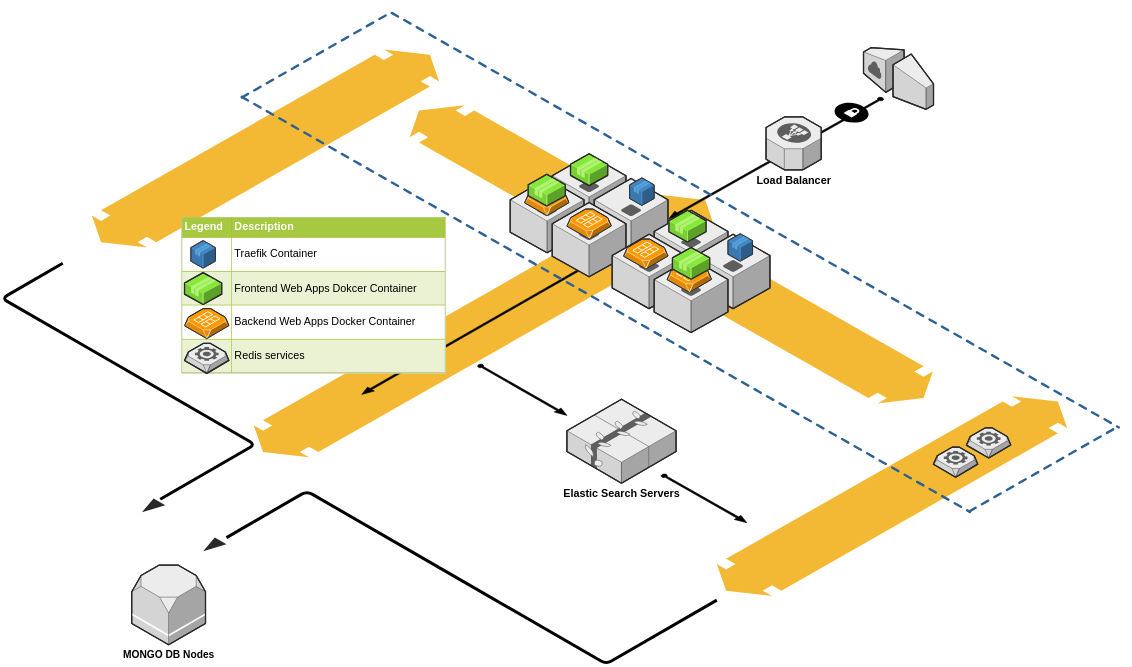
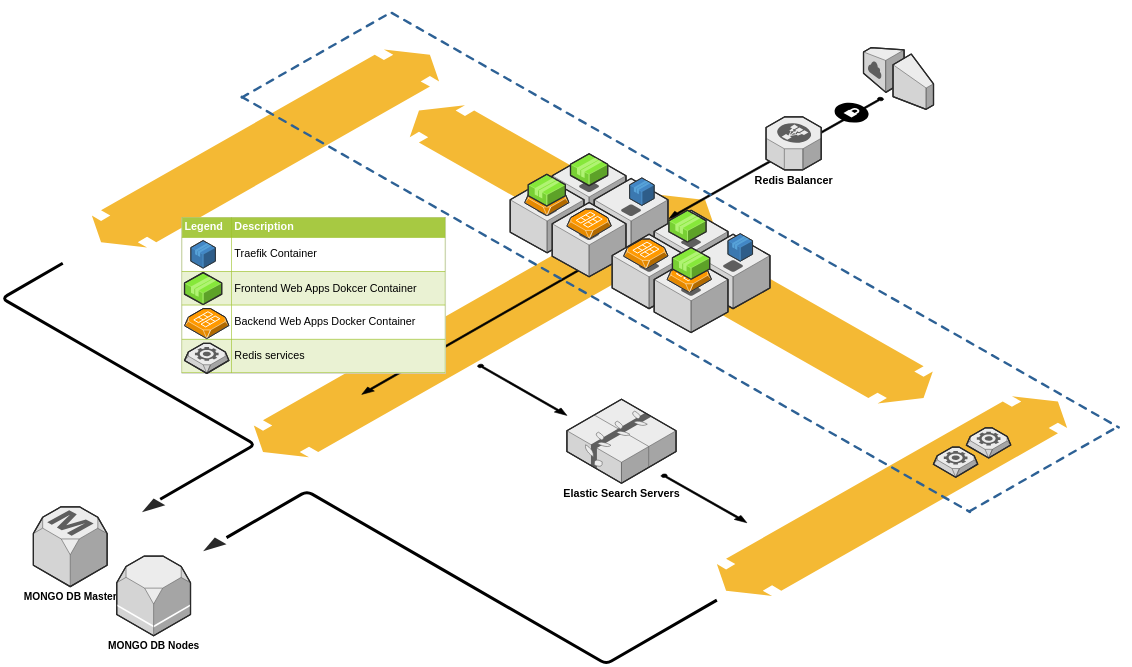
(794, 181) -> (794, 181)
none -> (70, 547)
(168, 605) -> (153, 596)
